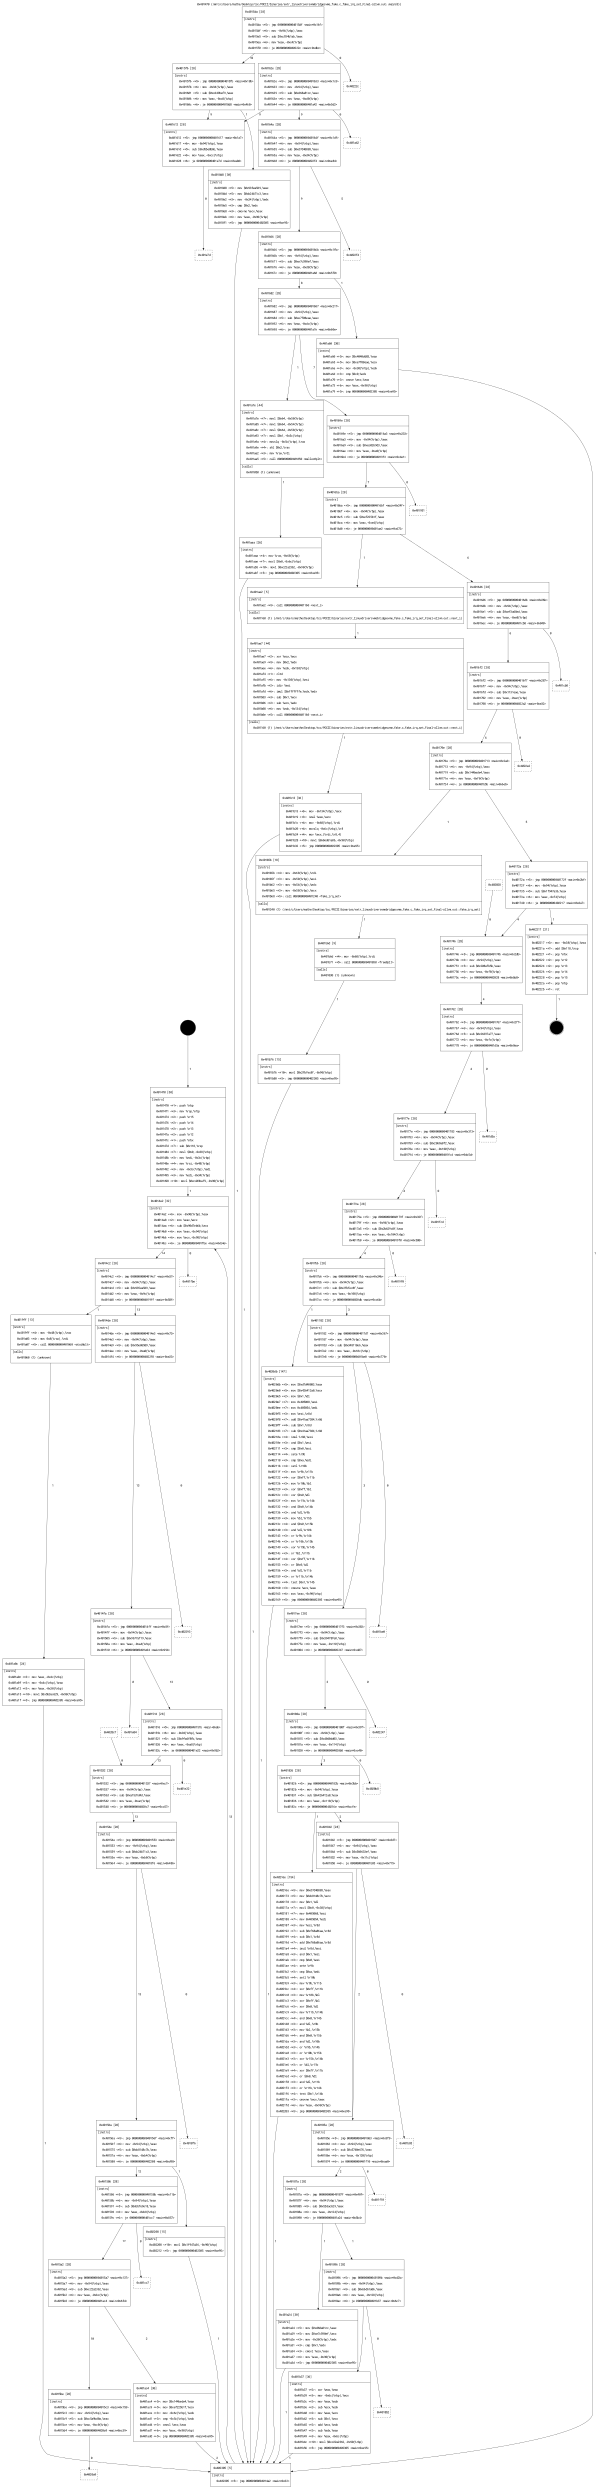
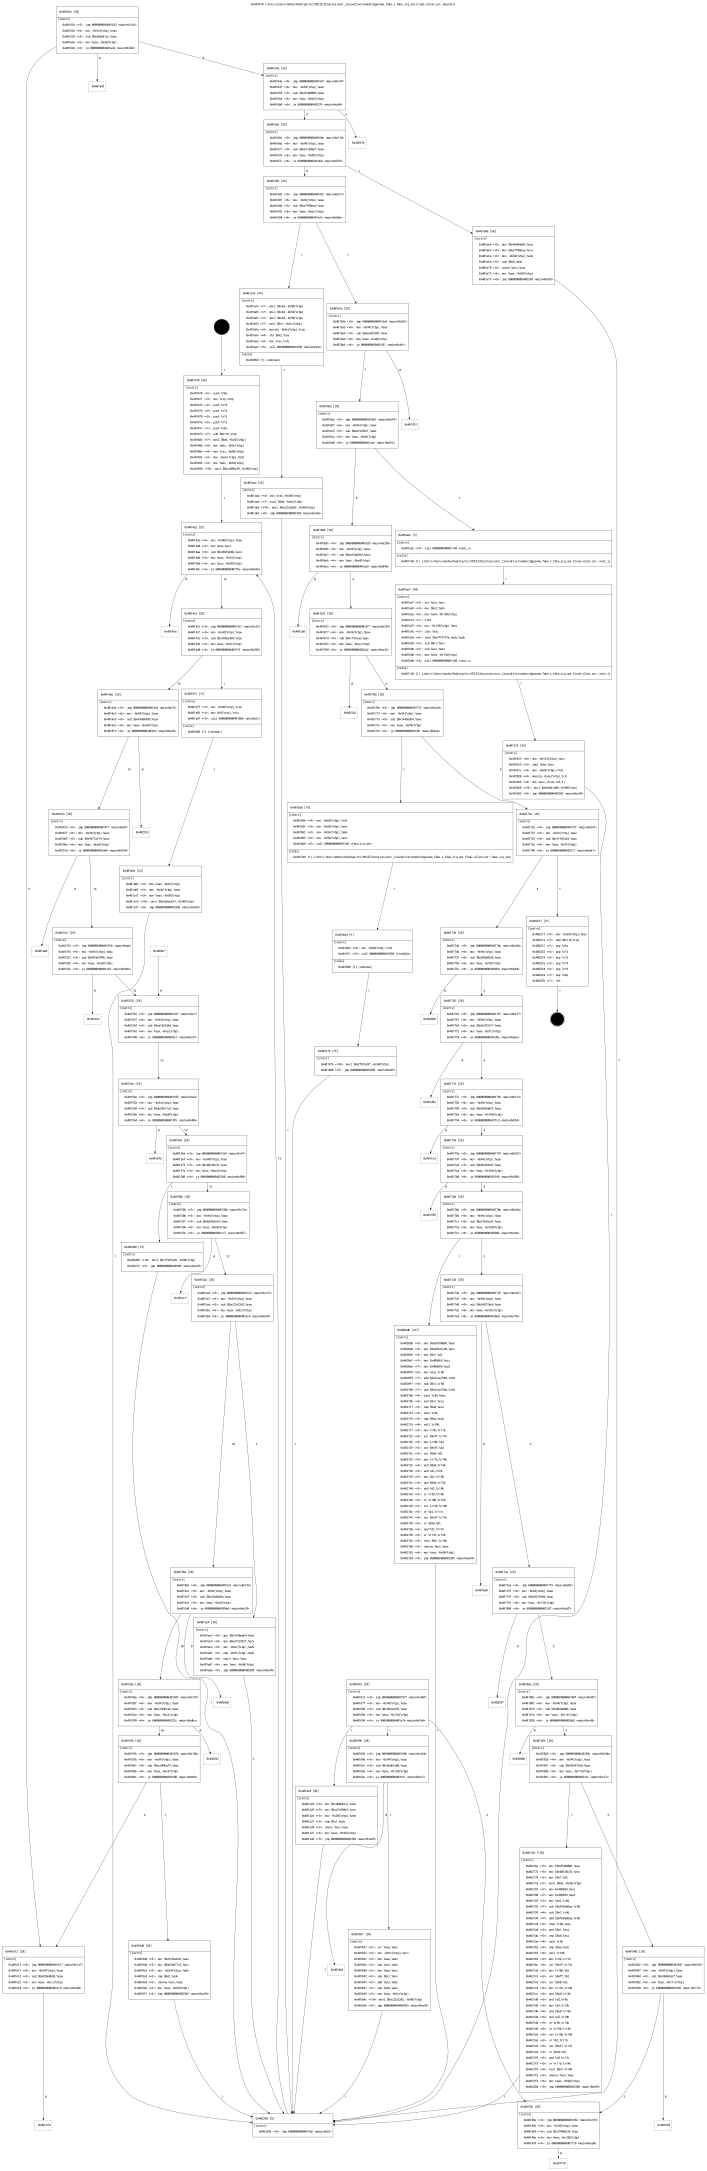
(489, 912) -> (442, 992)
none -> (167, 1644)
(339, 2171) -> (484, 1907)
